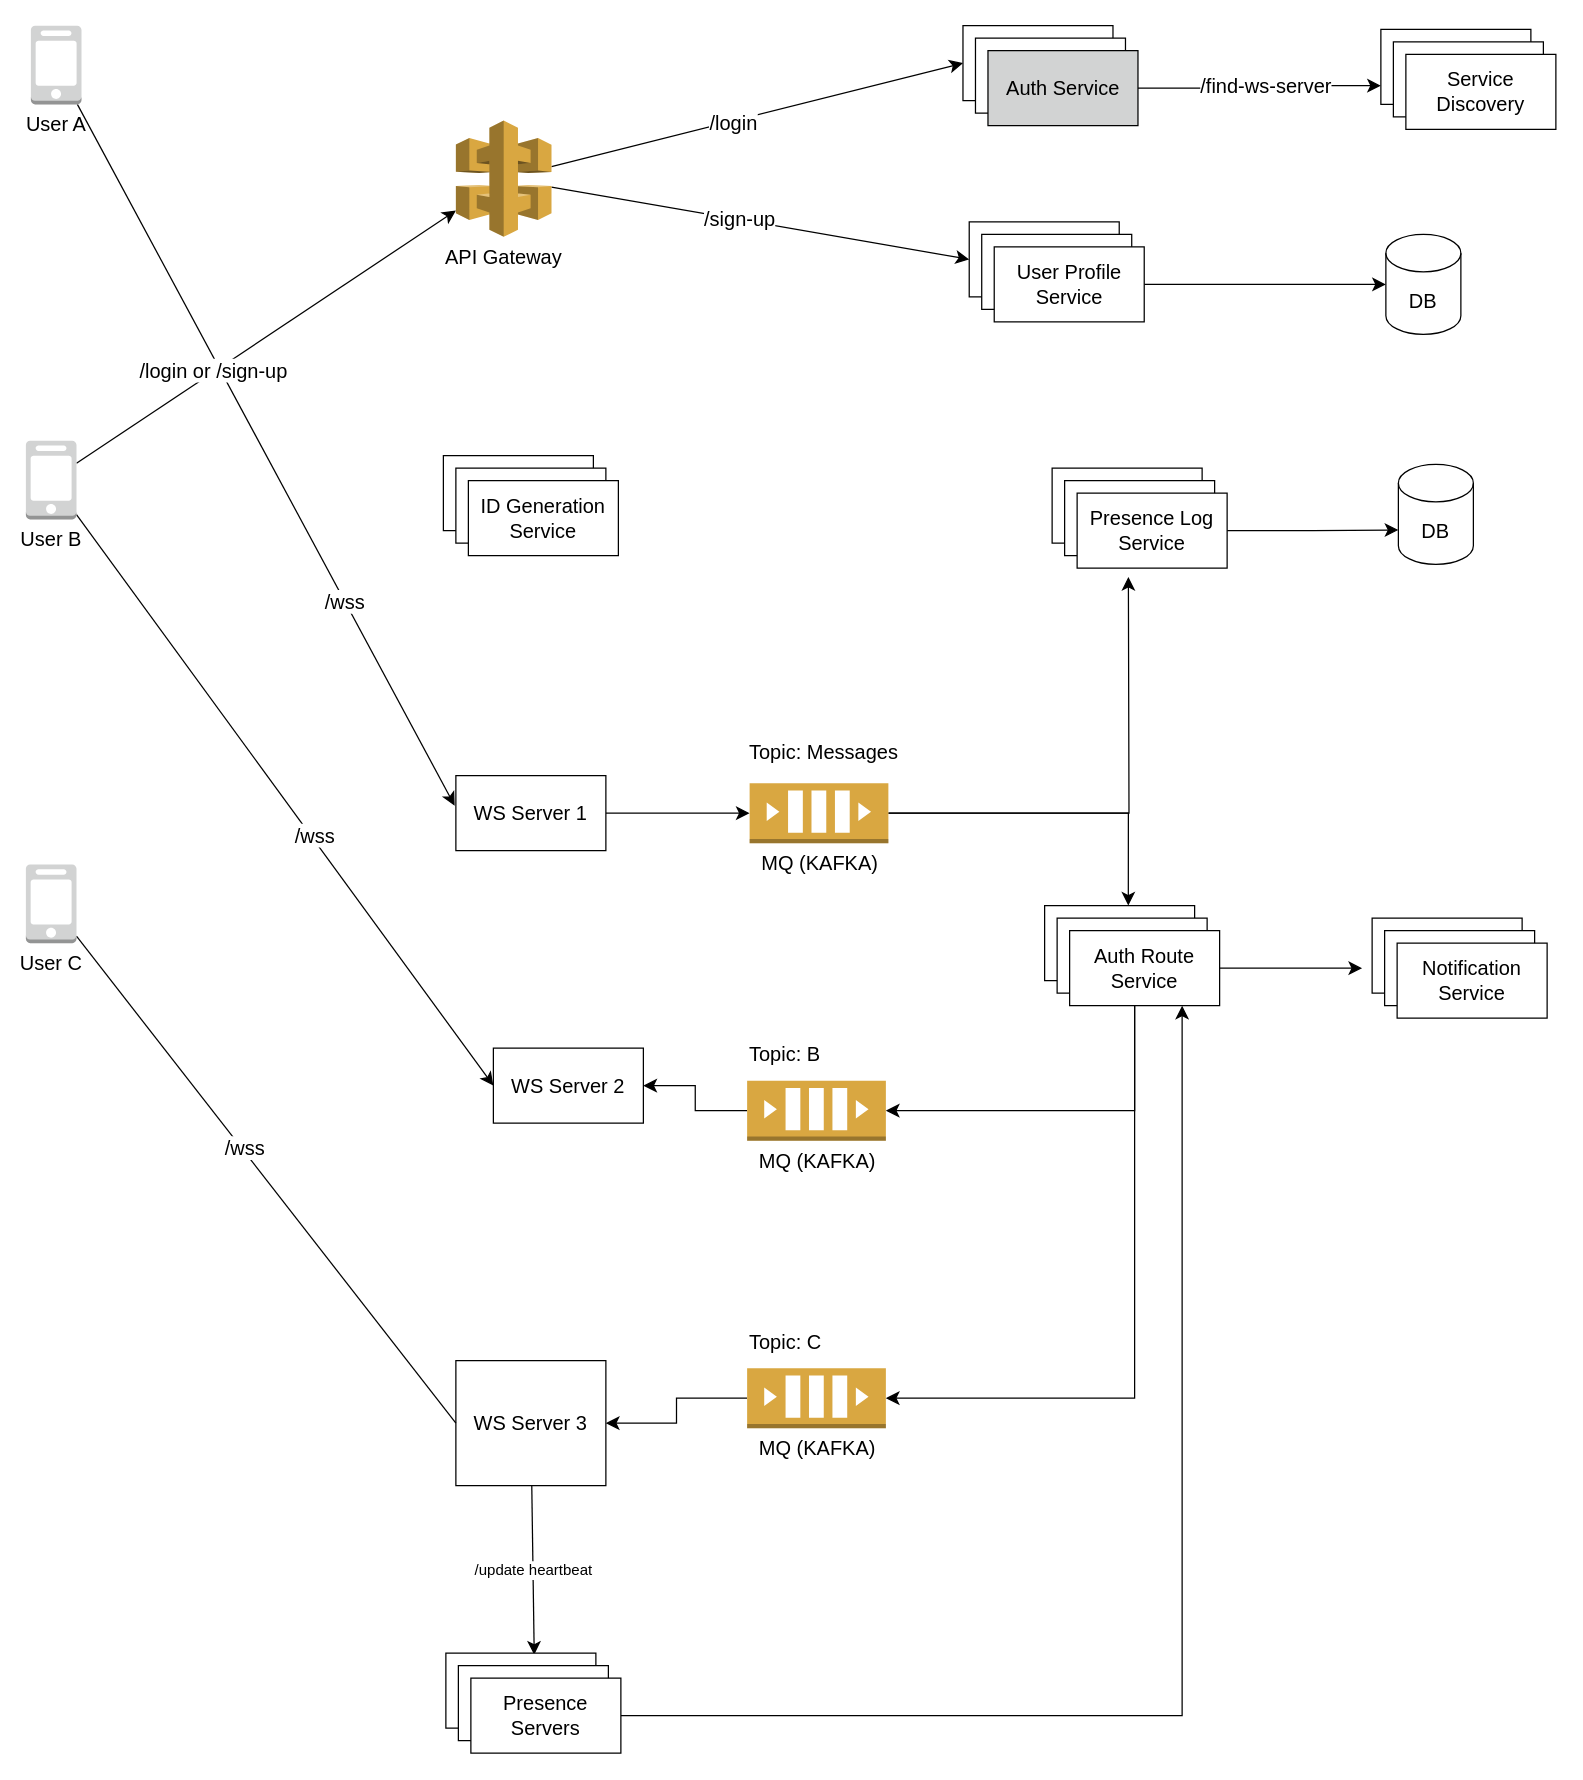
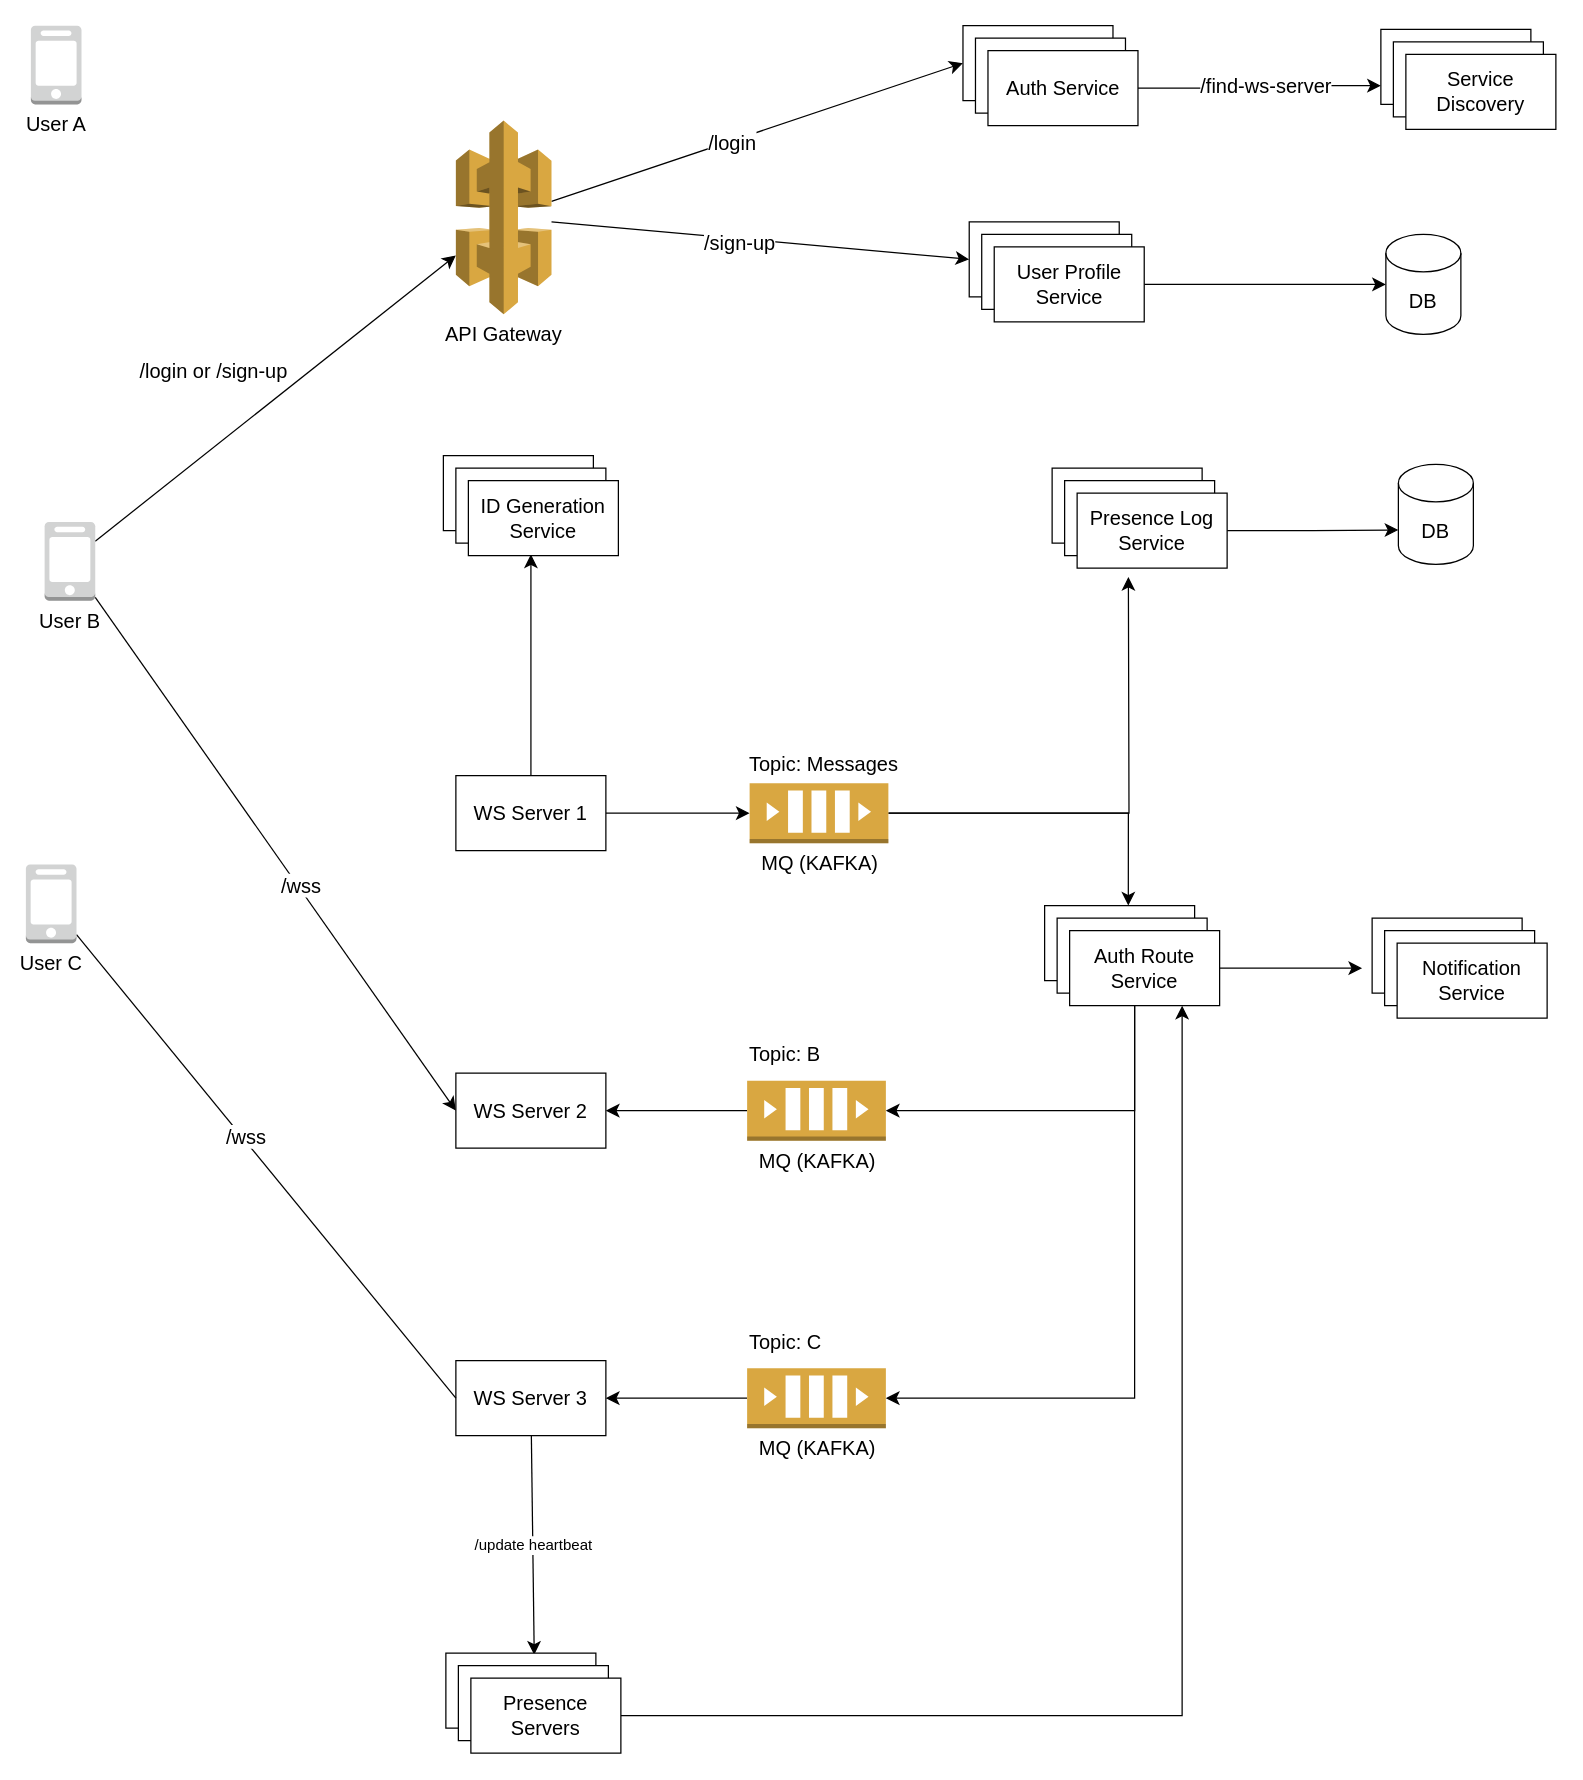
(1063, 88) -> (1063, 88)
(503, 179) -> (503, 217)
(51, 480) -> (70, 561)
(338, 589) -> none
none -> (531, 670)
(843, 752) -> (843, 764)
(568, 1086) -> (531, 1111)
(531, 1423) -> (531, 1398)
